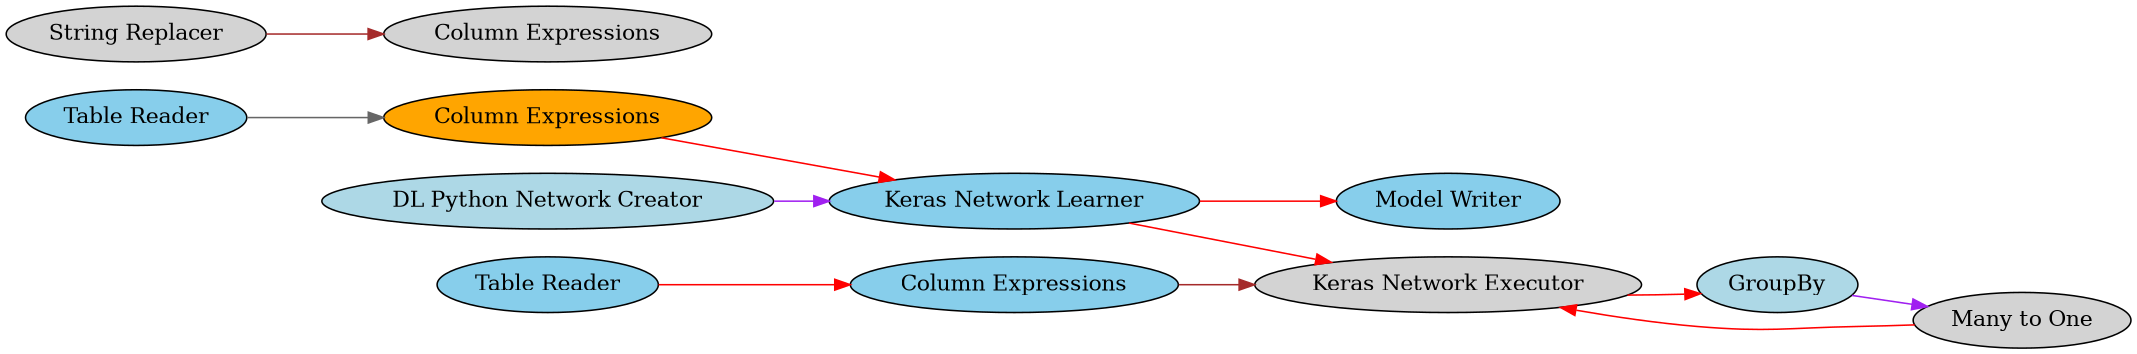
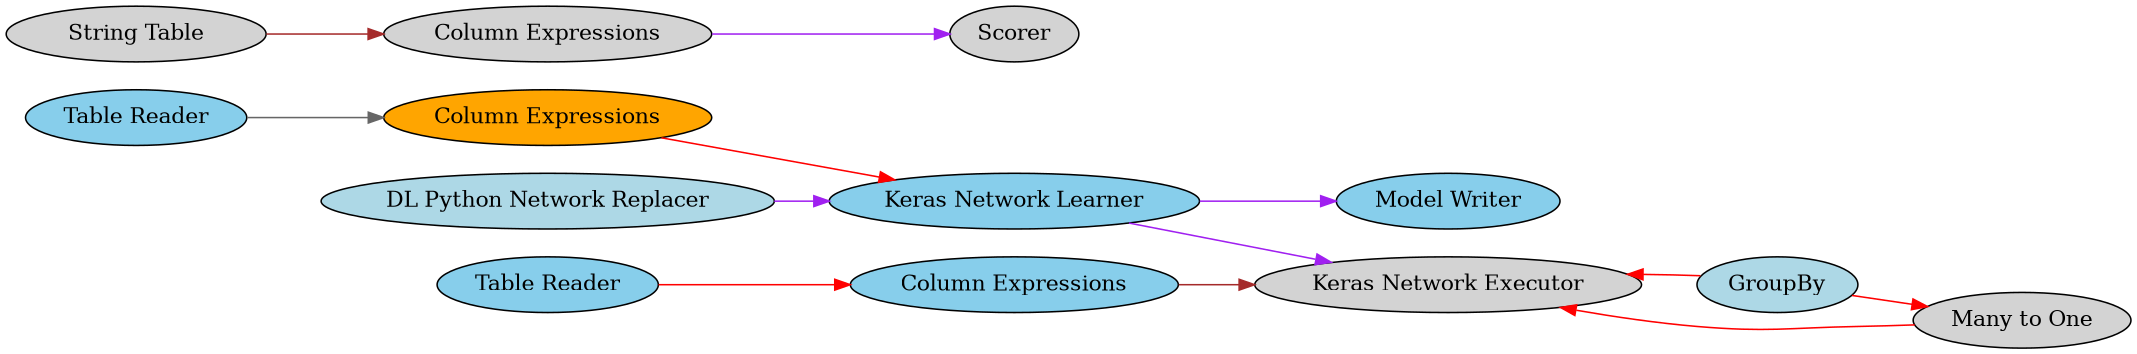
(136, 34) -> (136, 34)
none -> (1014, 34)
(548, 201) -> (548, 201)
(1260, 201) -> (1260, 201)
(1222, 241) -> (1222, 241)
(1656, 295) -> (1672, 275)
(1882, 300) -> (1882, 300)
